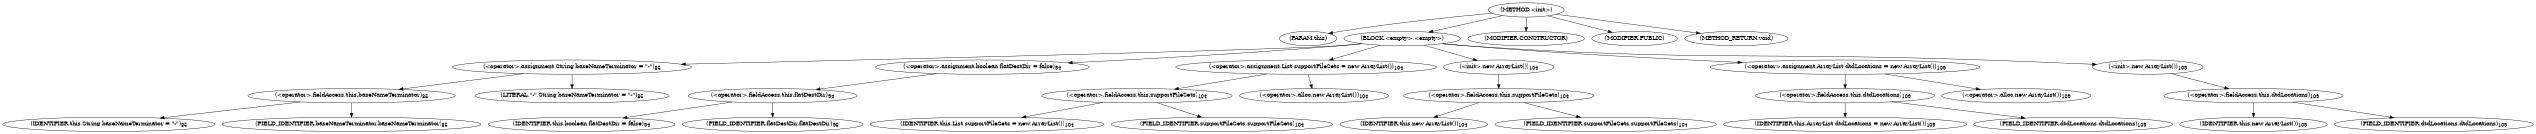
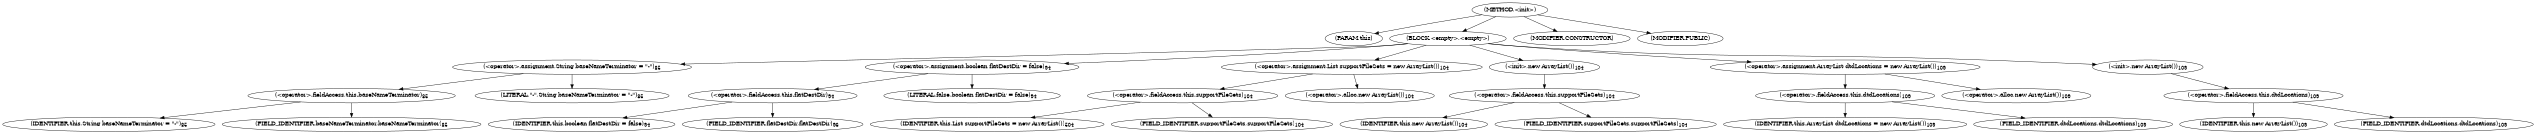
(1736, 39) -> none
none -> (972, 96)
(1069, 124) -> (1069, 124)
